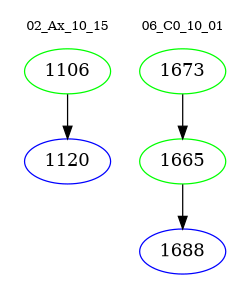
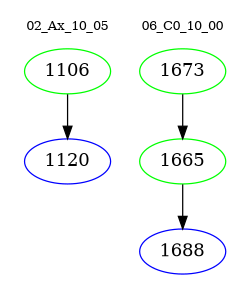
(68, 27) -> (68, 27)
(183, 27) -> (183, 27)
